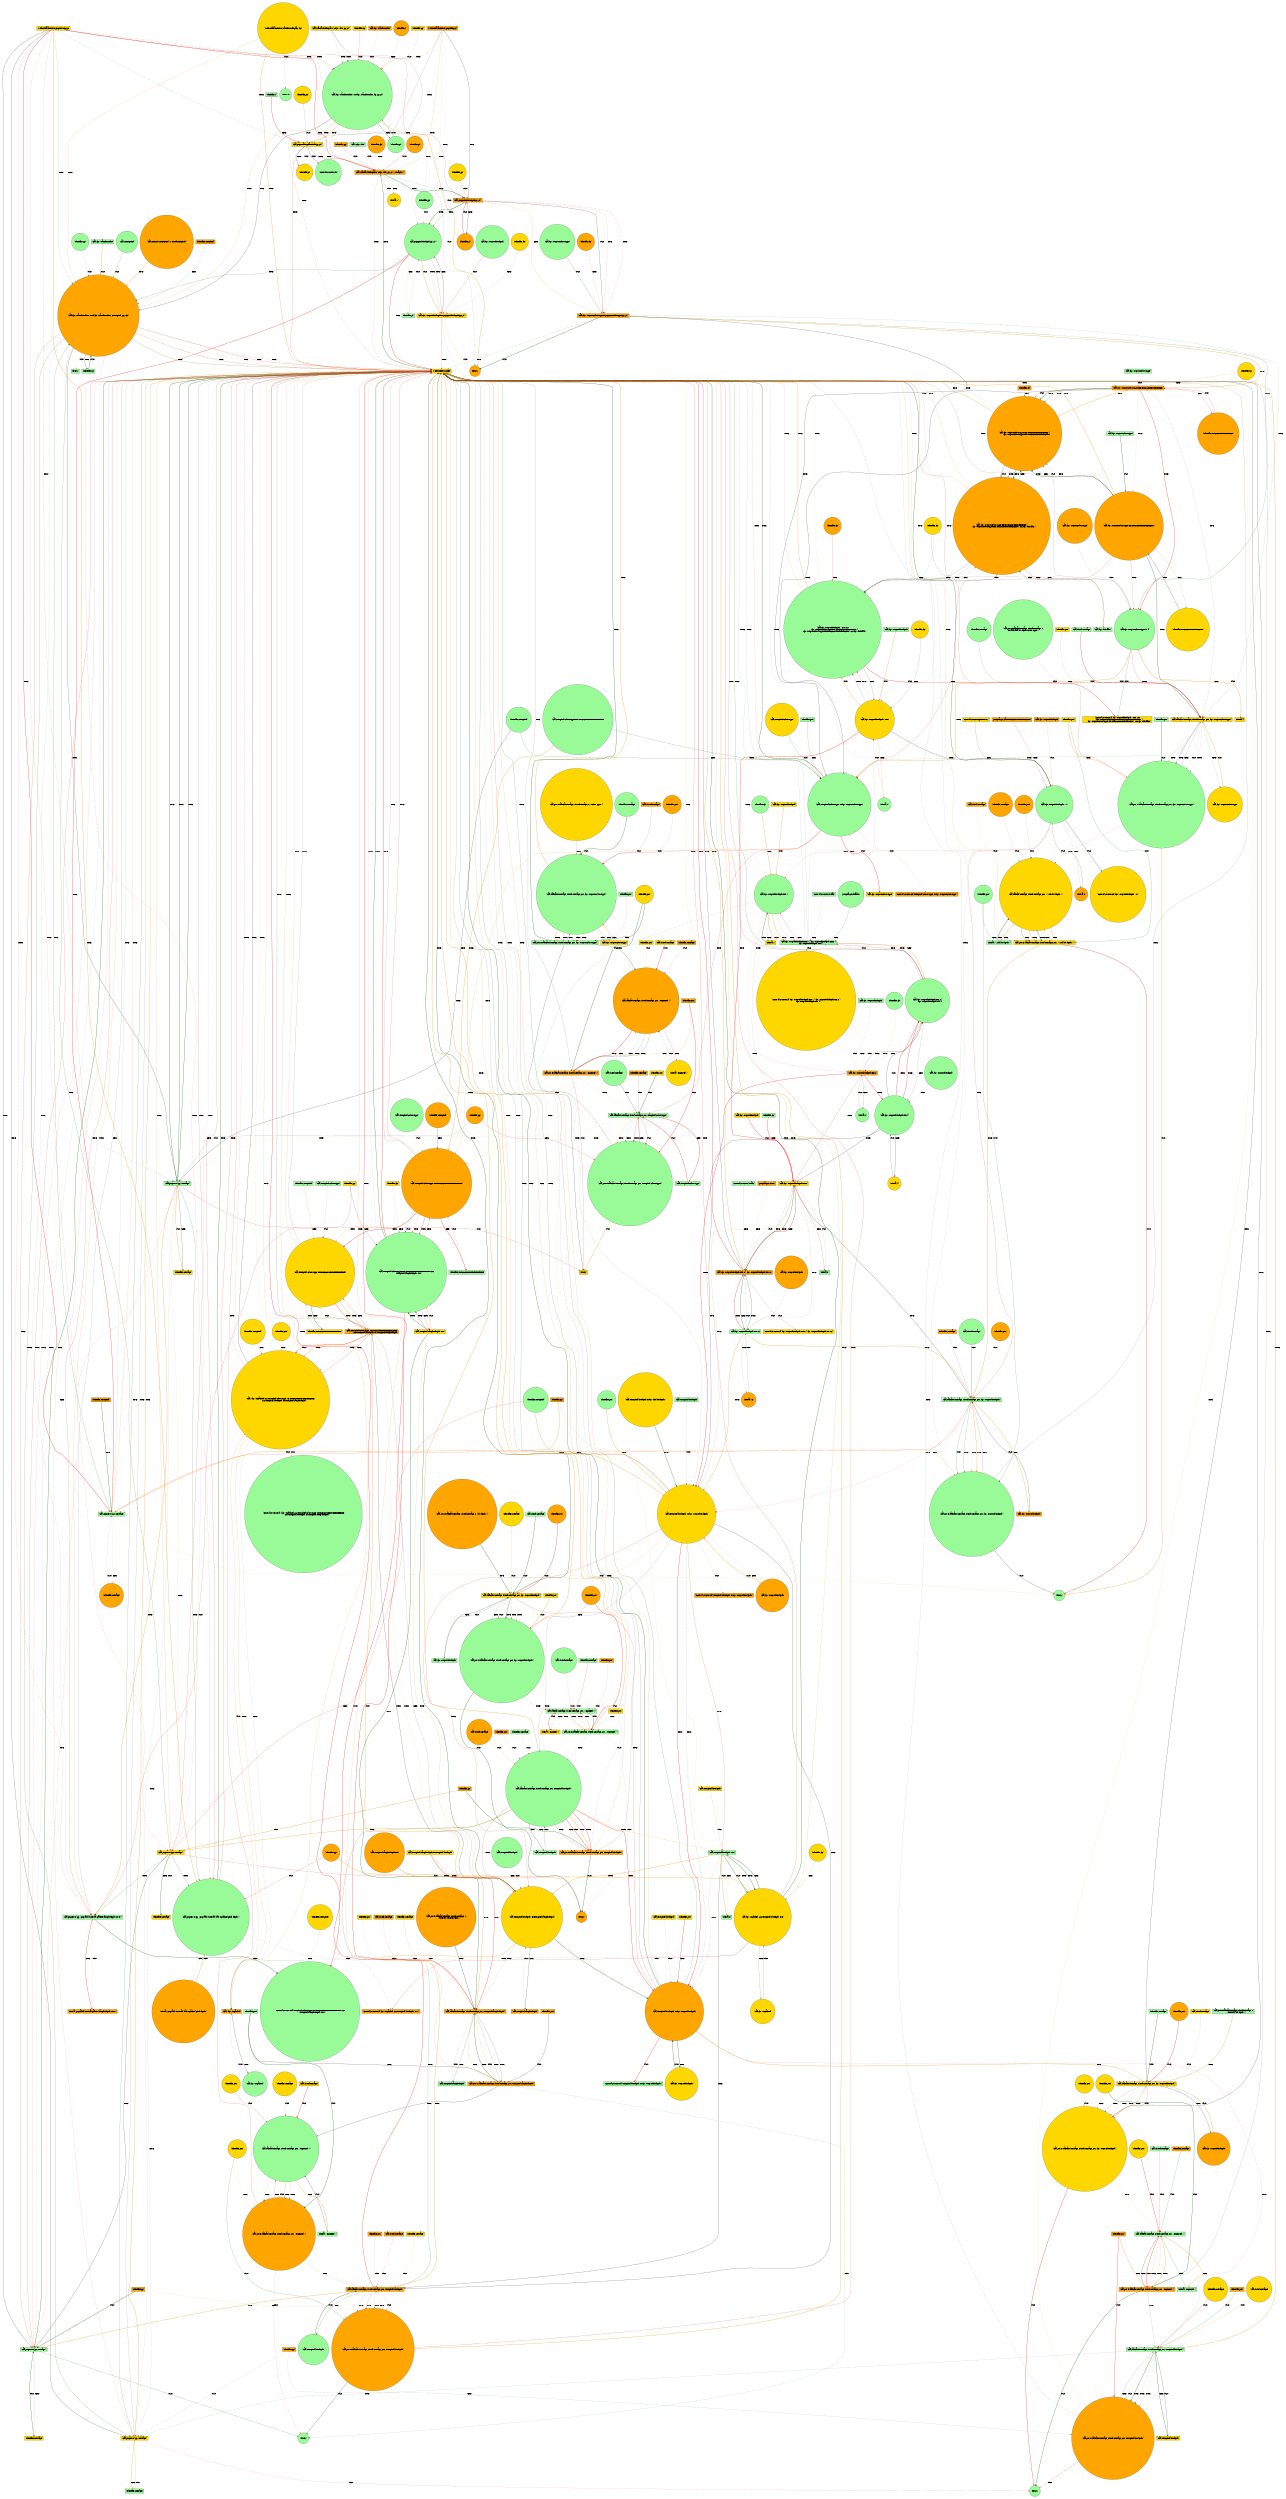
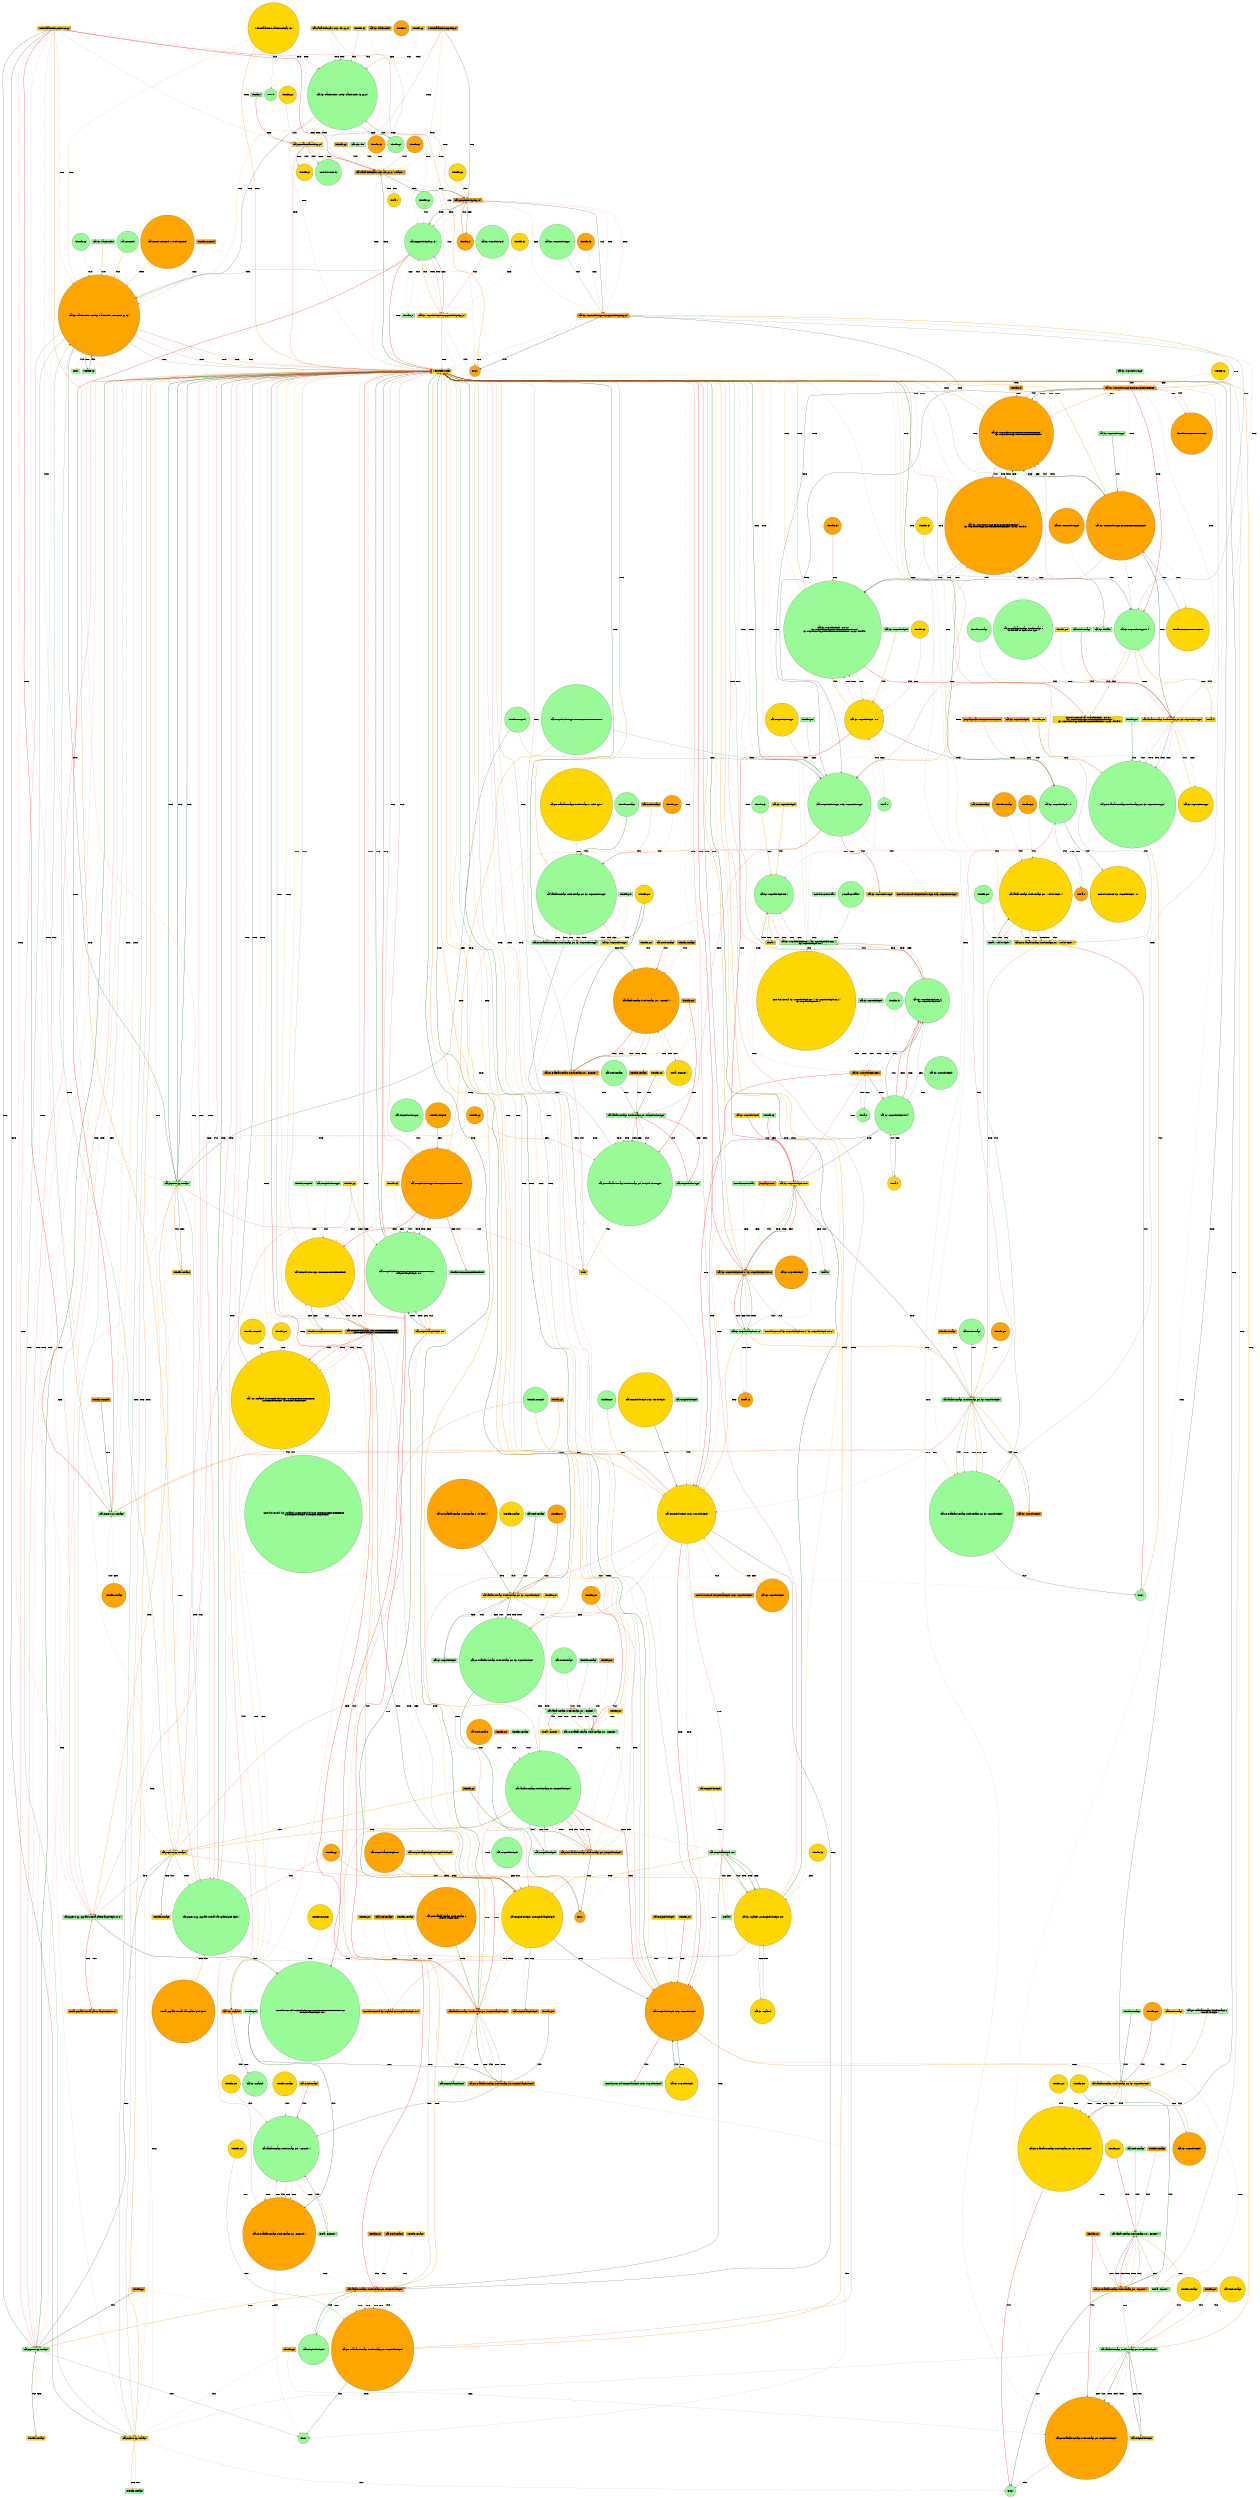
(976, 720) -> none
